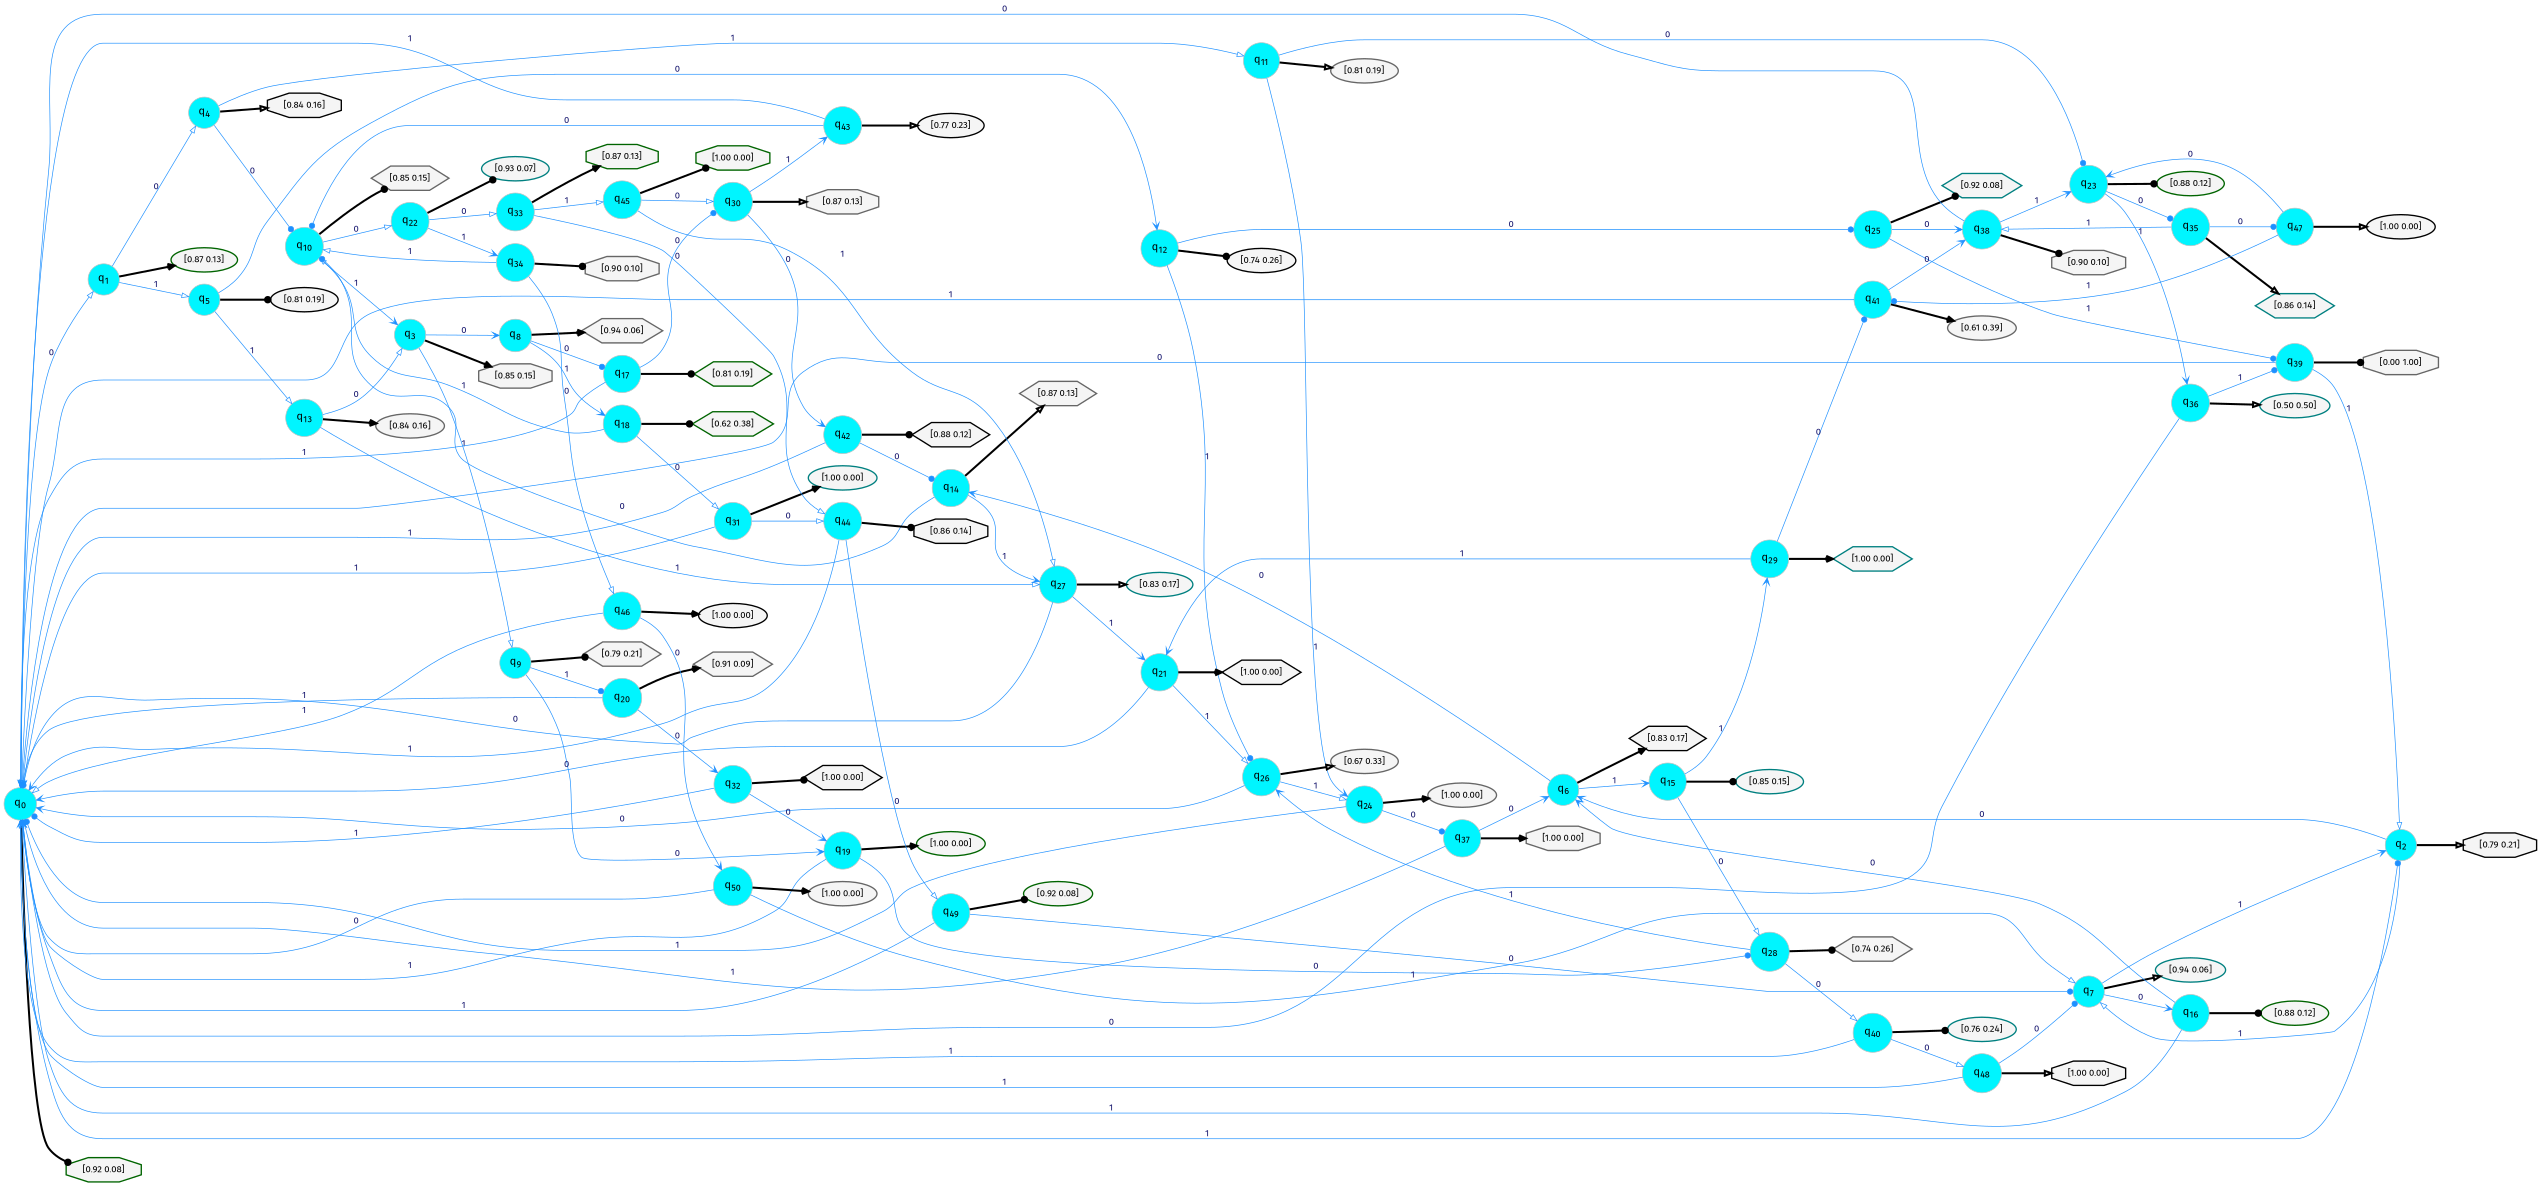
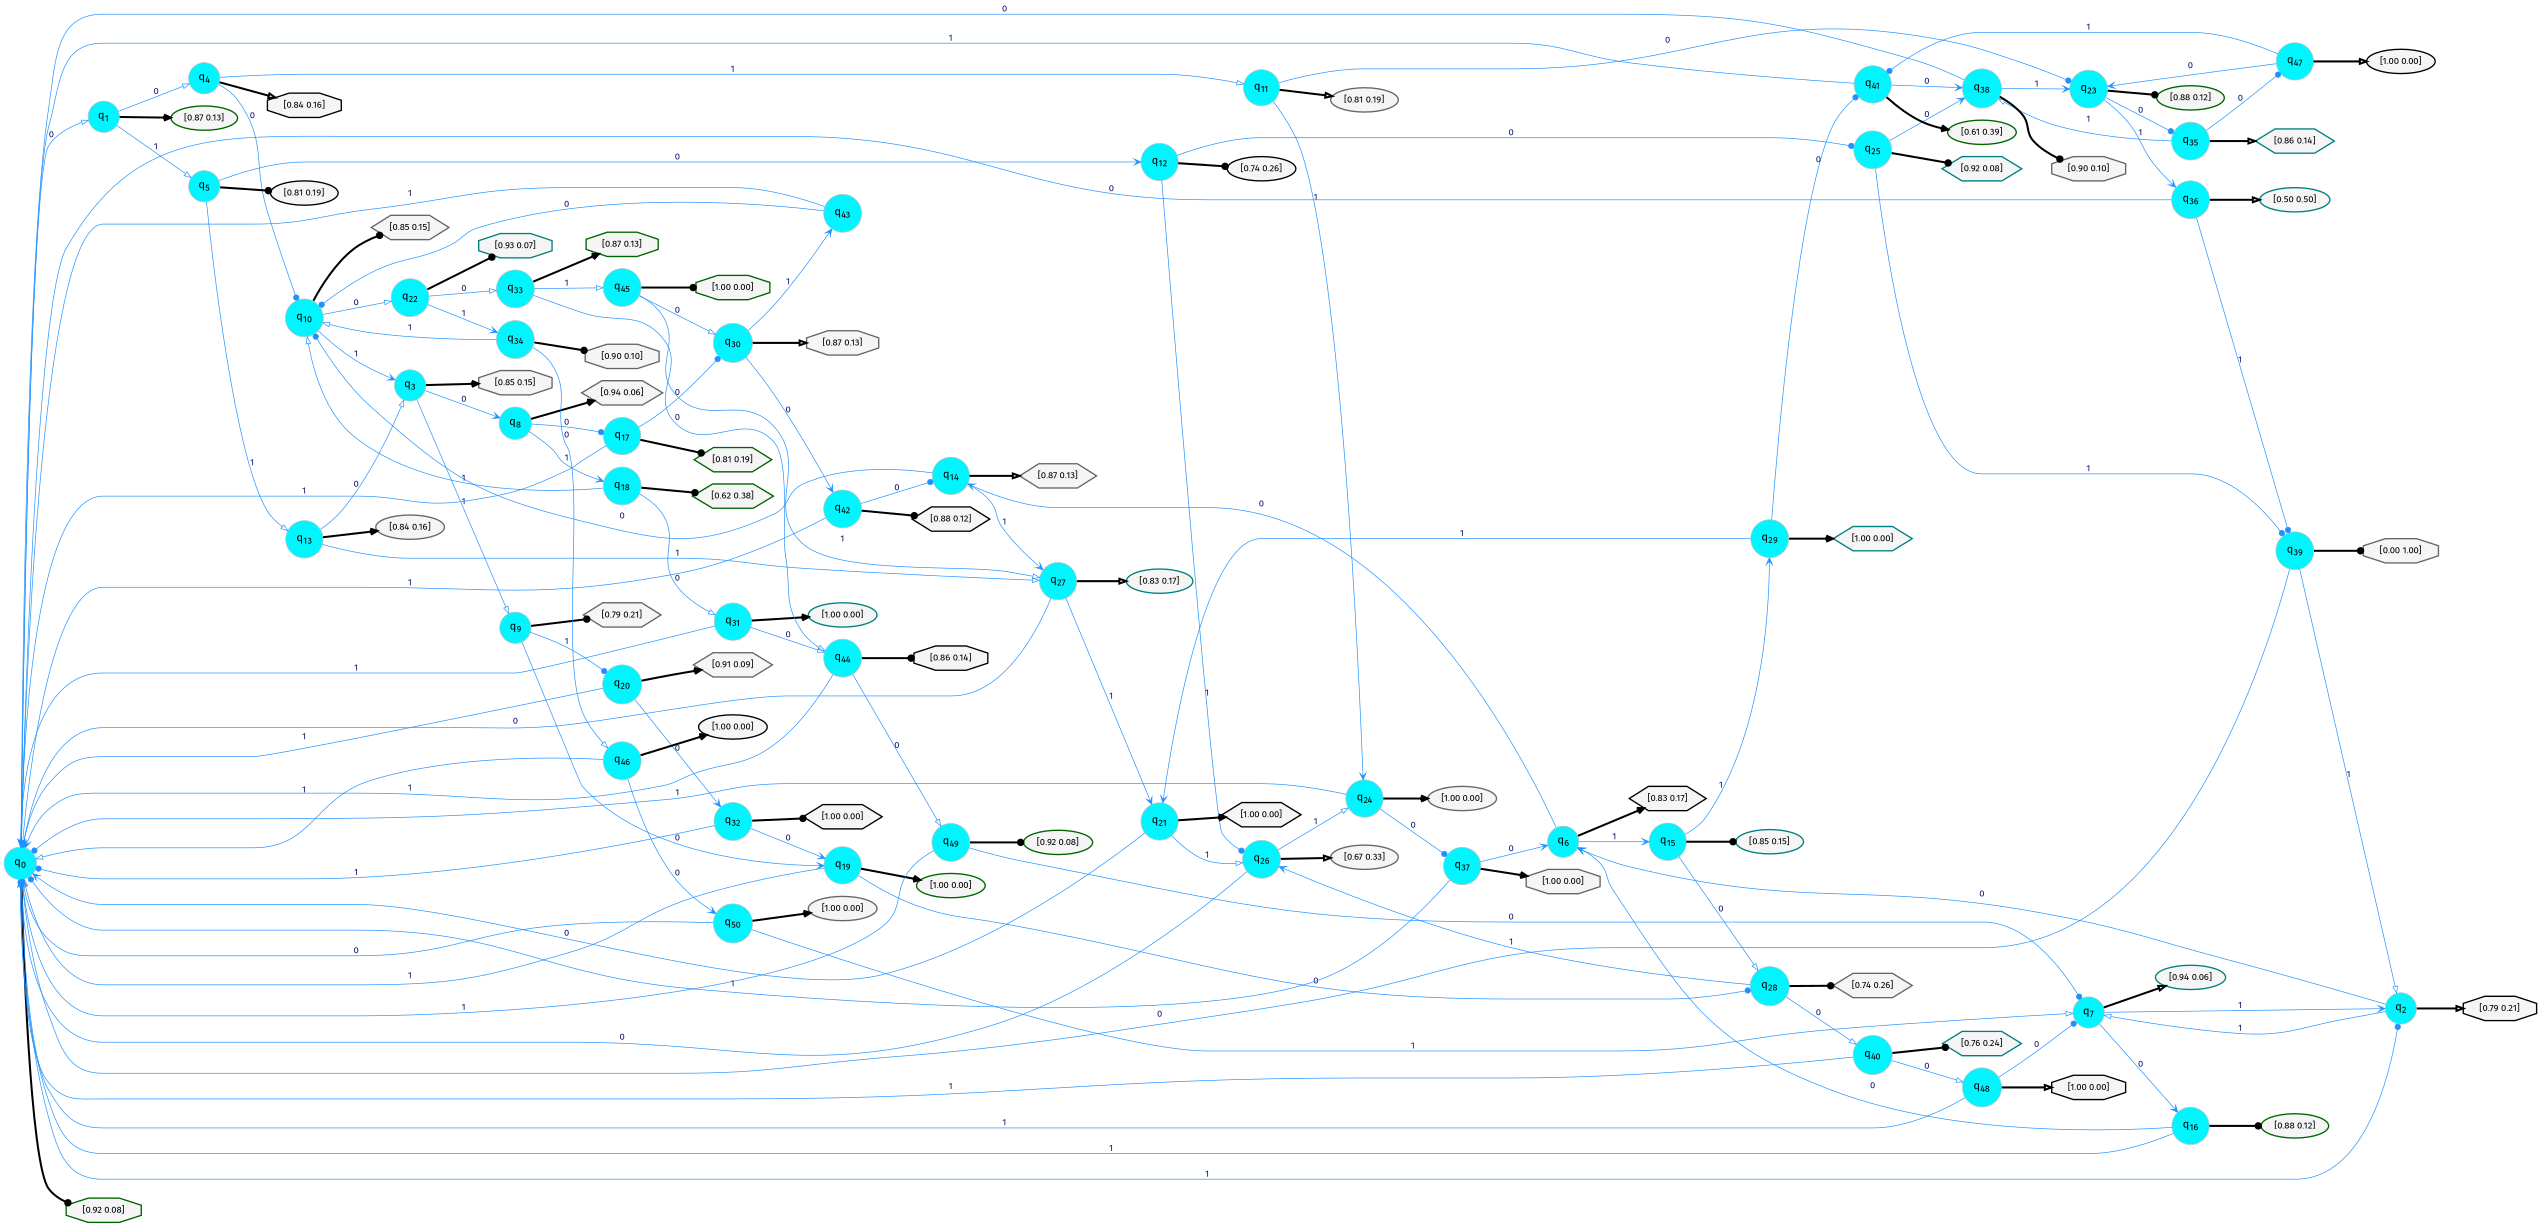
(951, 126) -> none
(515, 169) -> (515, 246)
(1982, 328) -> (1982, 132)
(1982, 1029) -> (1982, 1044)
